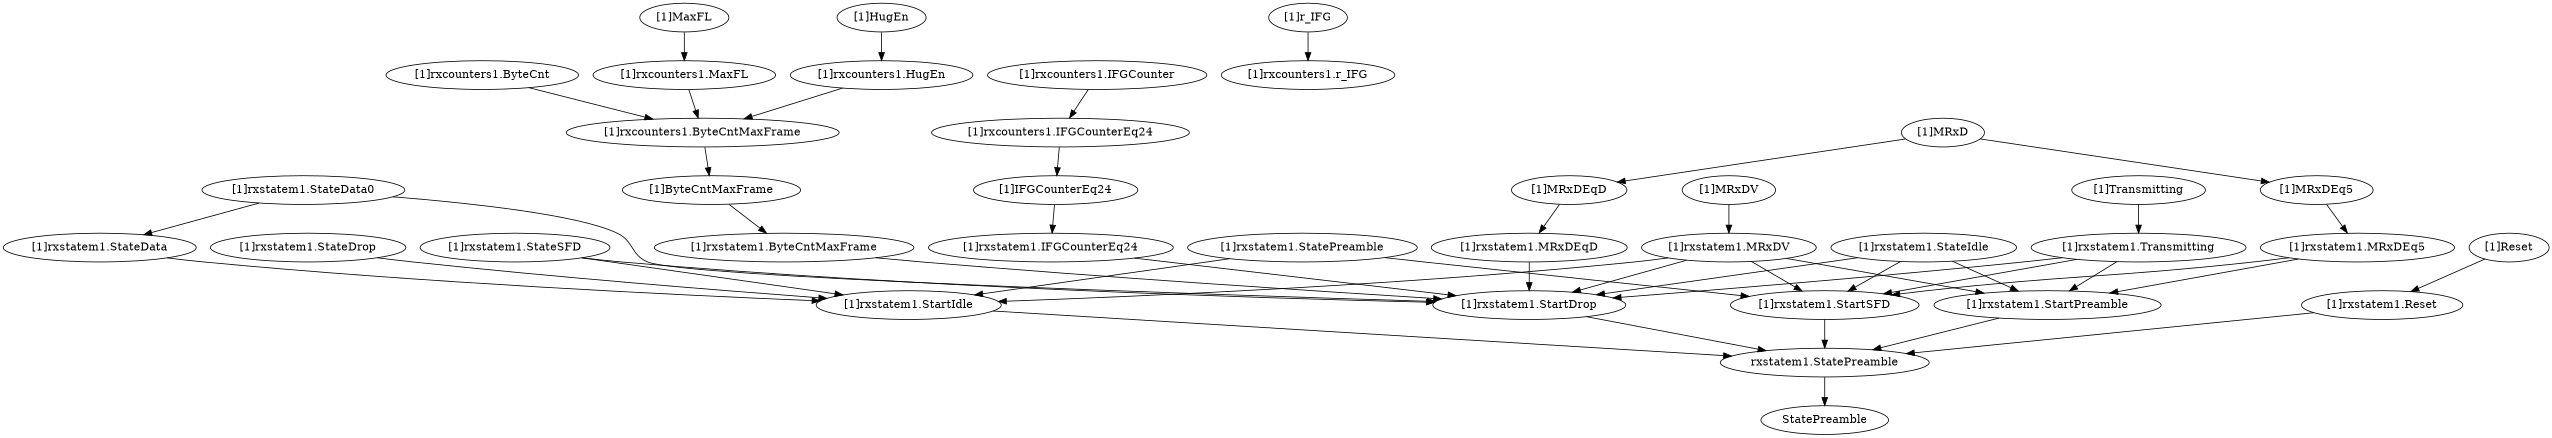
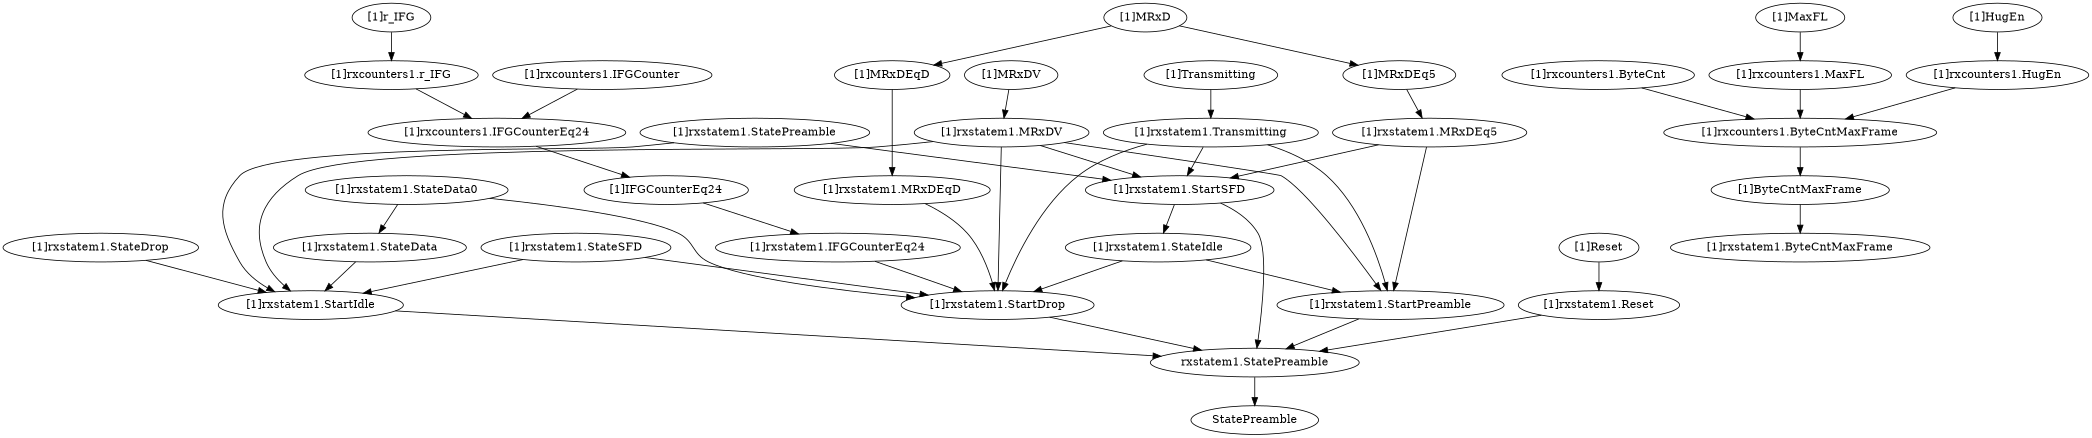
none -> (440, 102)
(1886, 270) -> (1170, 215)
(1155, 280) -> none
